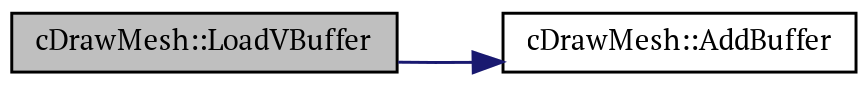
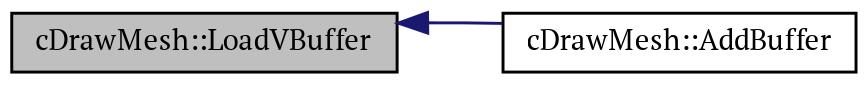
(435, 63) -> (465, 23)
